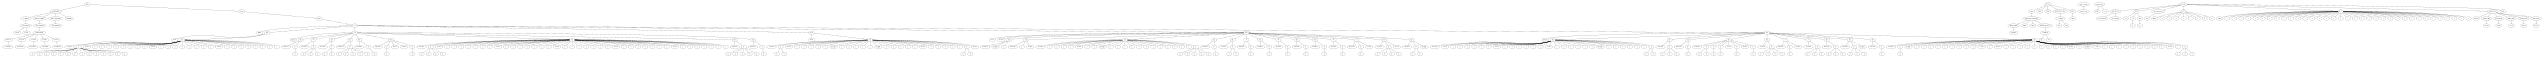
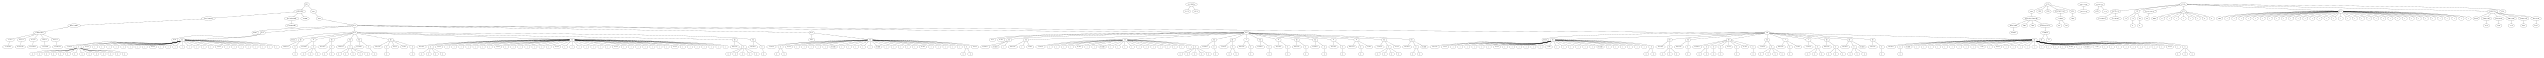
(26, 19) -> none
